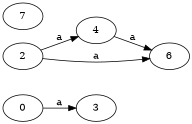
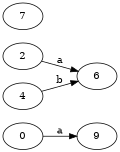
(133, 37) -> (60, 80)
(56, 45) -> none
(96, 108) -> (97, 136)
